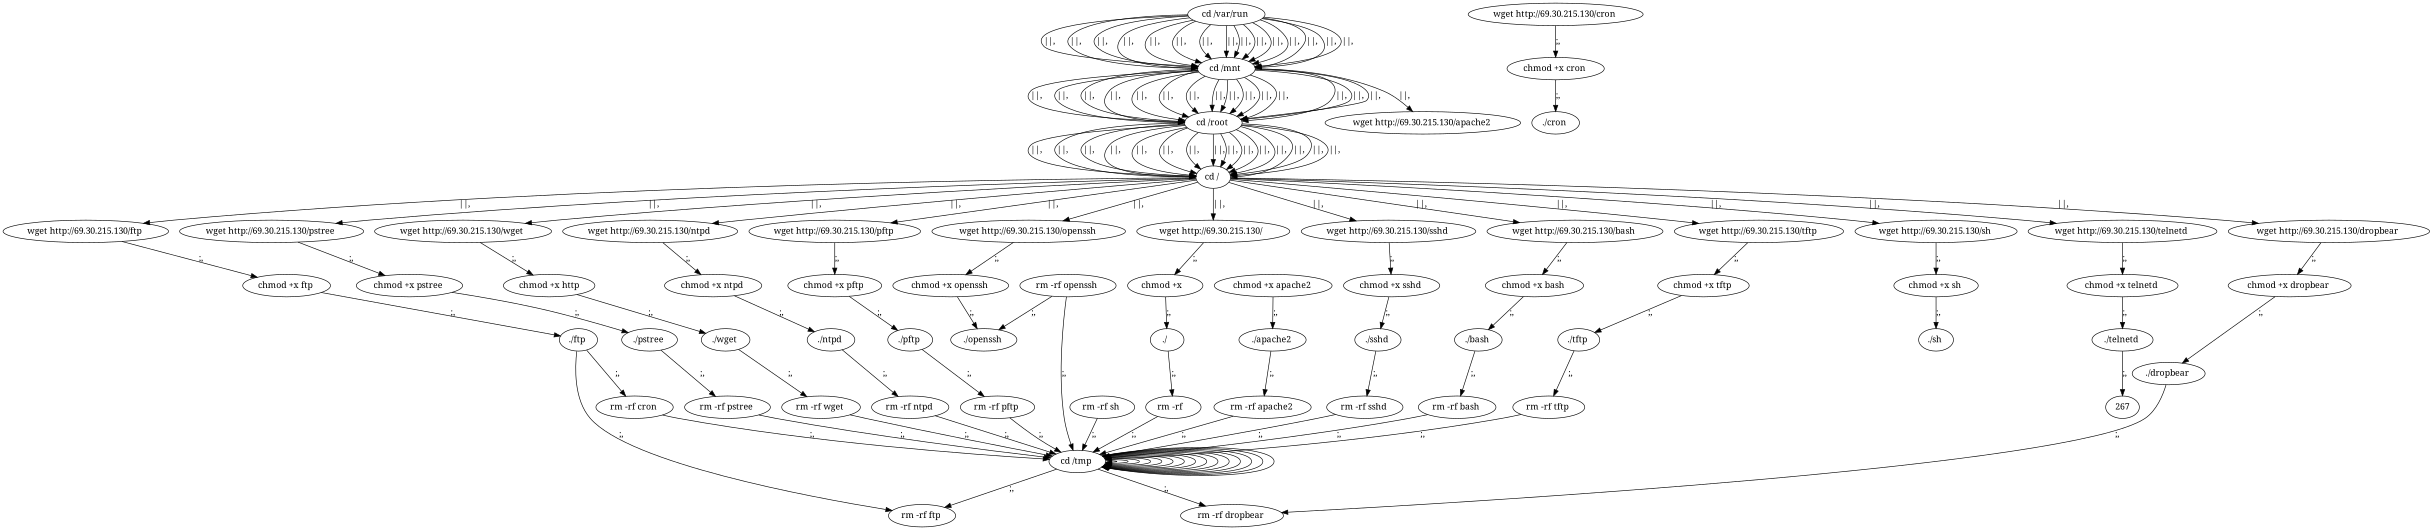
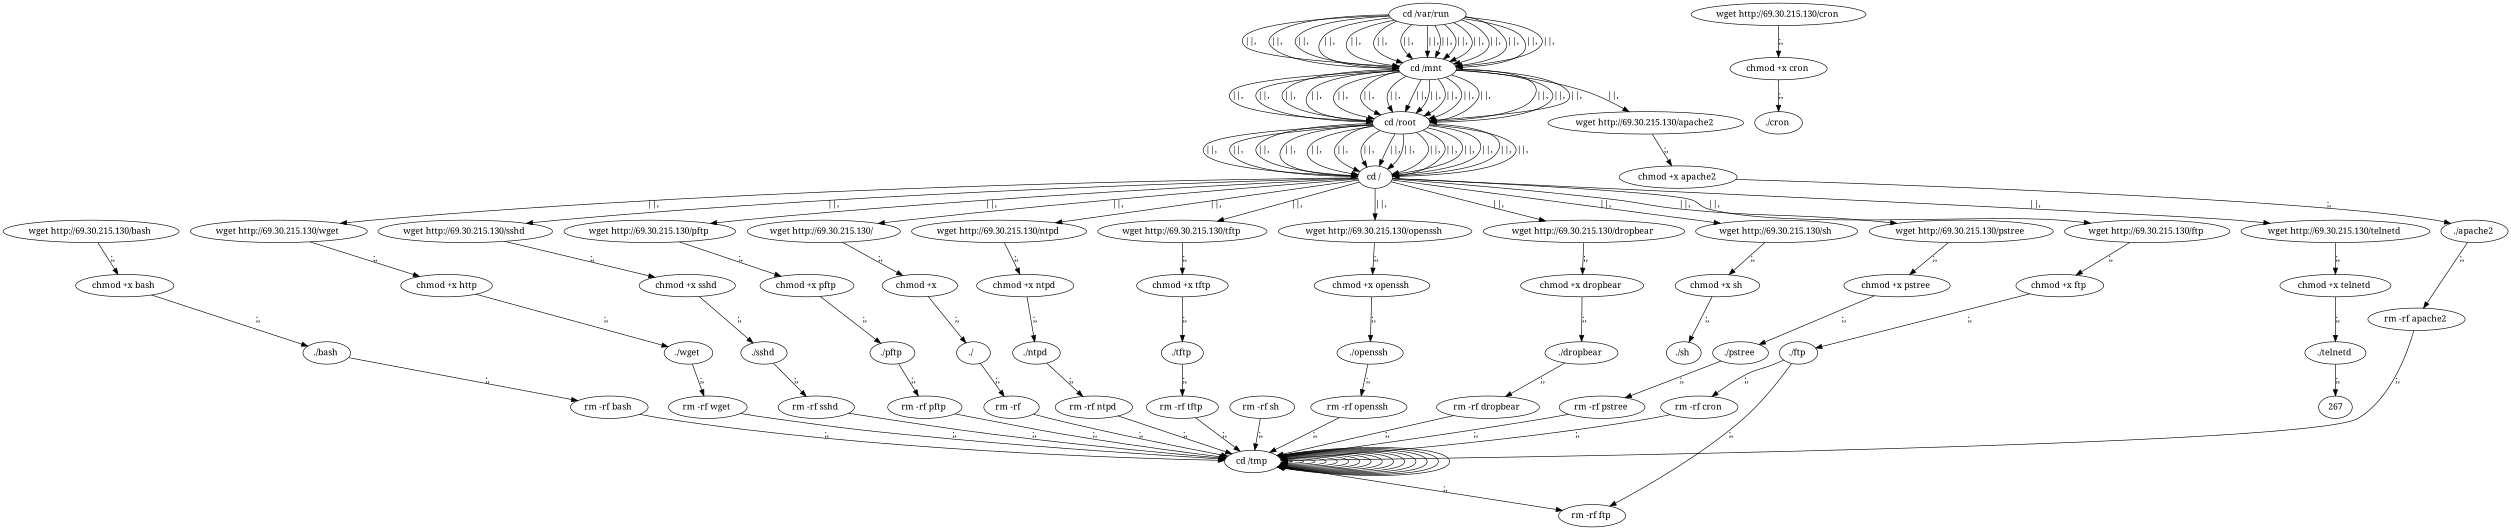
none -> (1660, 147)
(1372, 201) -> none
(1028, 311) -> (1365, 377)
(1149, 487) -> (1368, 435)
